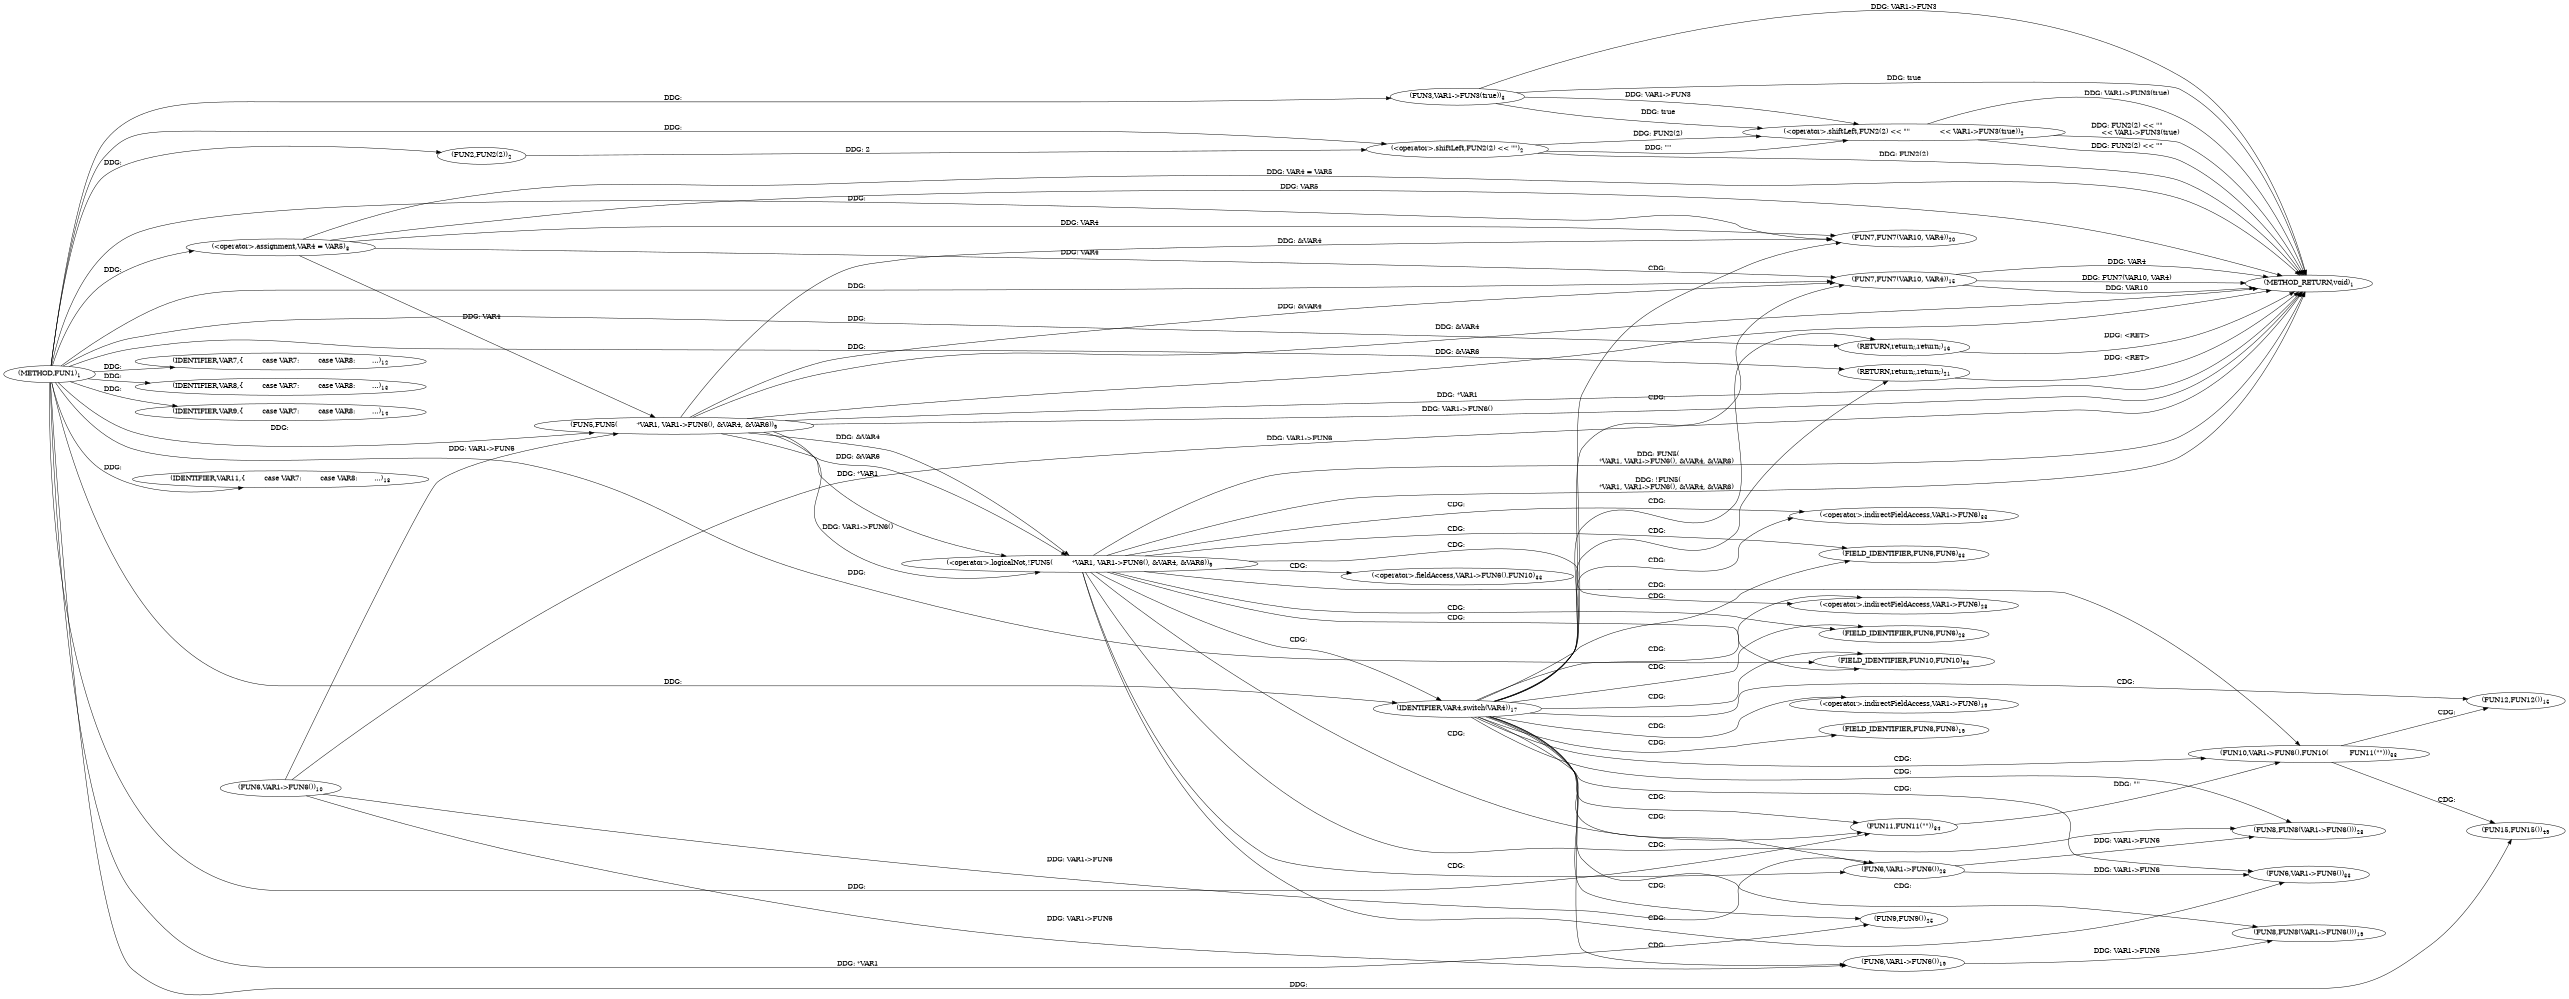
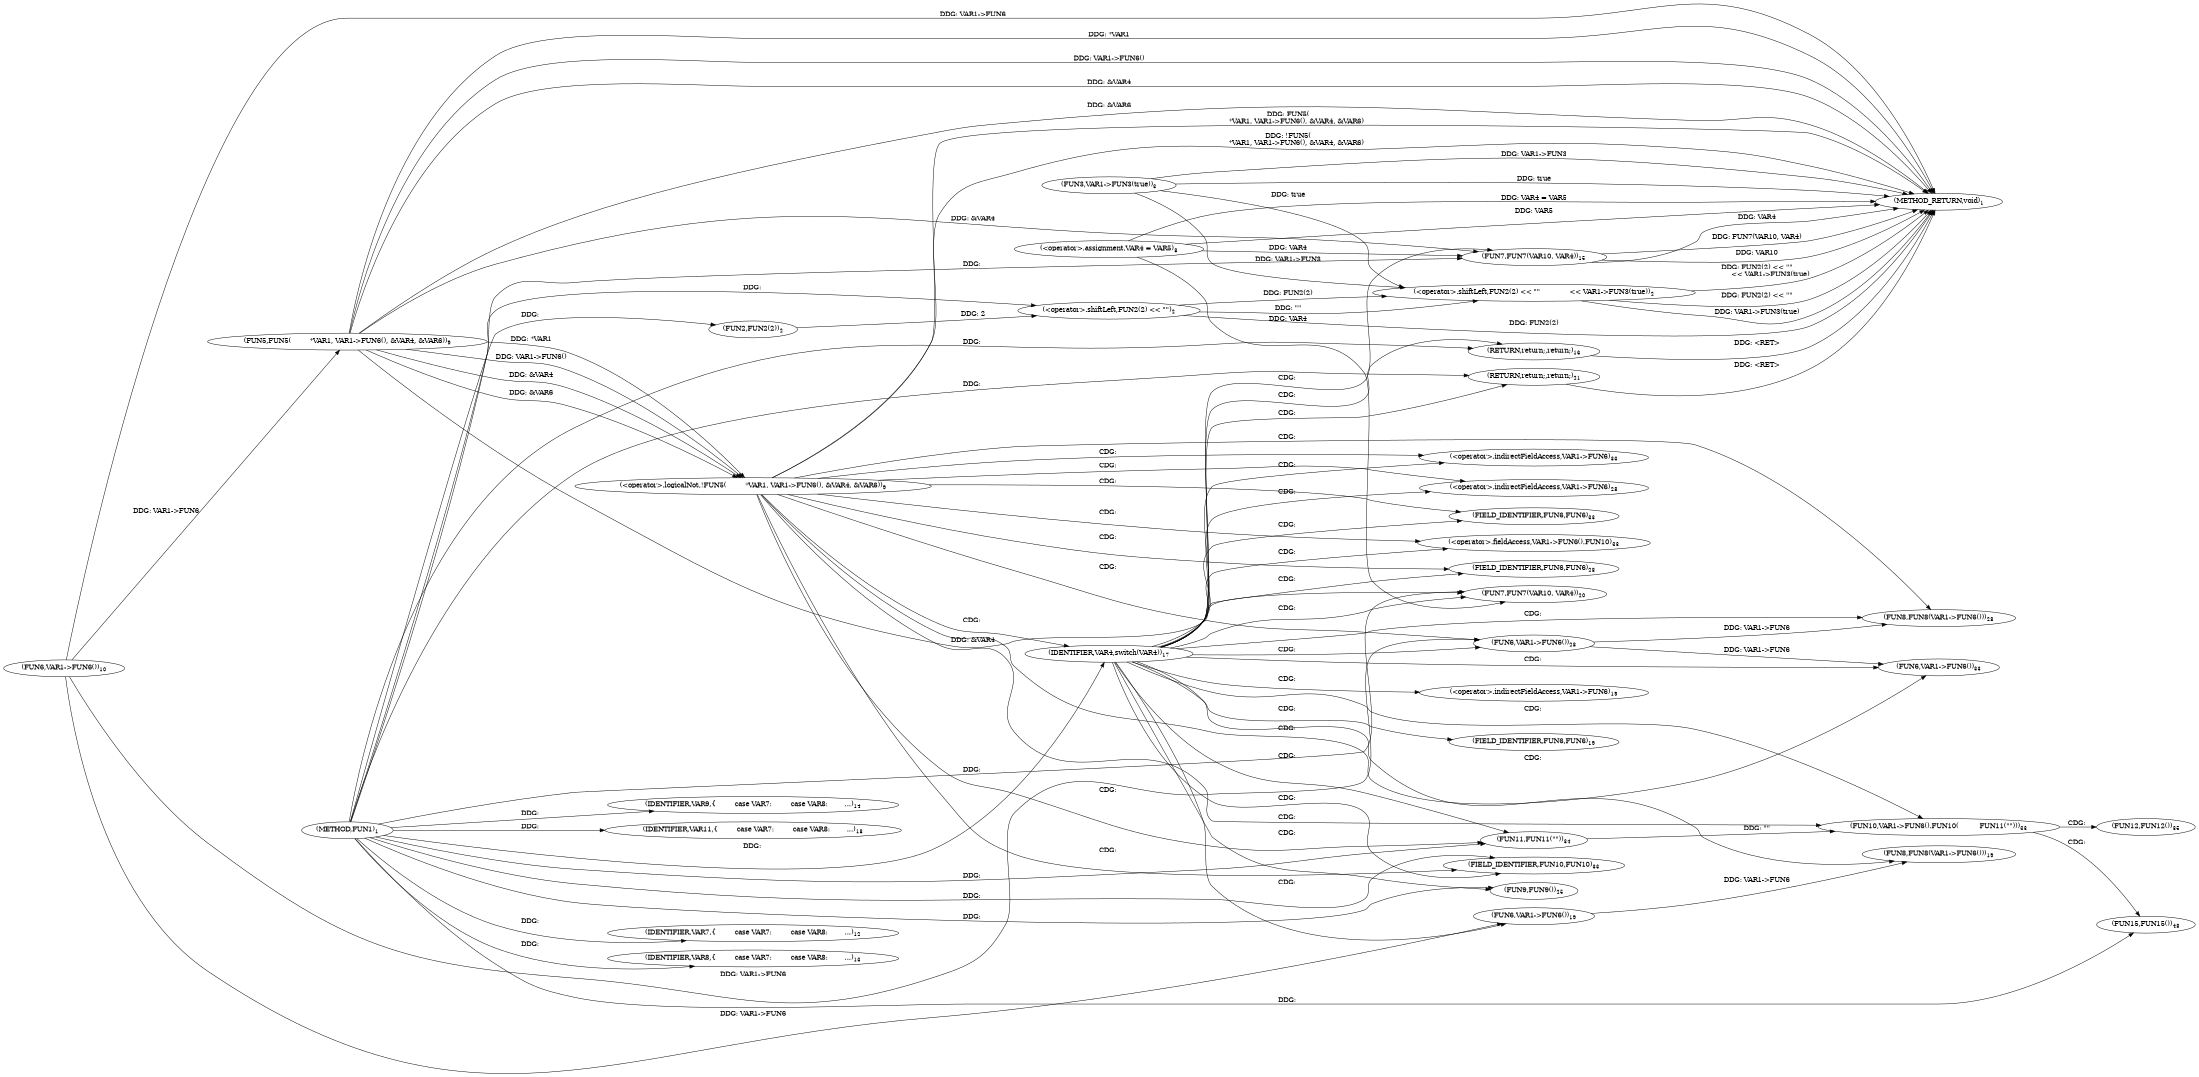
(624, 102) -> none
(101, 286) -> none
(475, 335) -> none
(316, 446) -> none
(1966, 661) -> (1596, 865)
(1990, 685) -> (1284, 562)
(2546, 700) -> (2176, 826)
(2546, 830) -> (2176, 924)
(858, 964) -> (973, 917)
